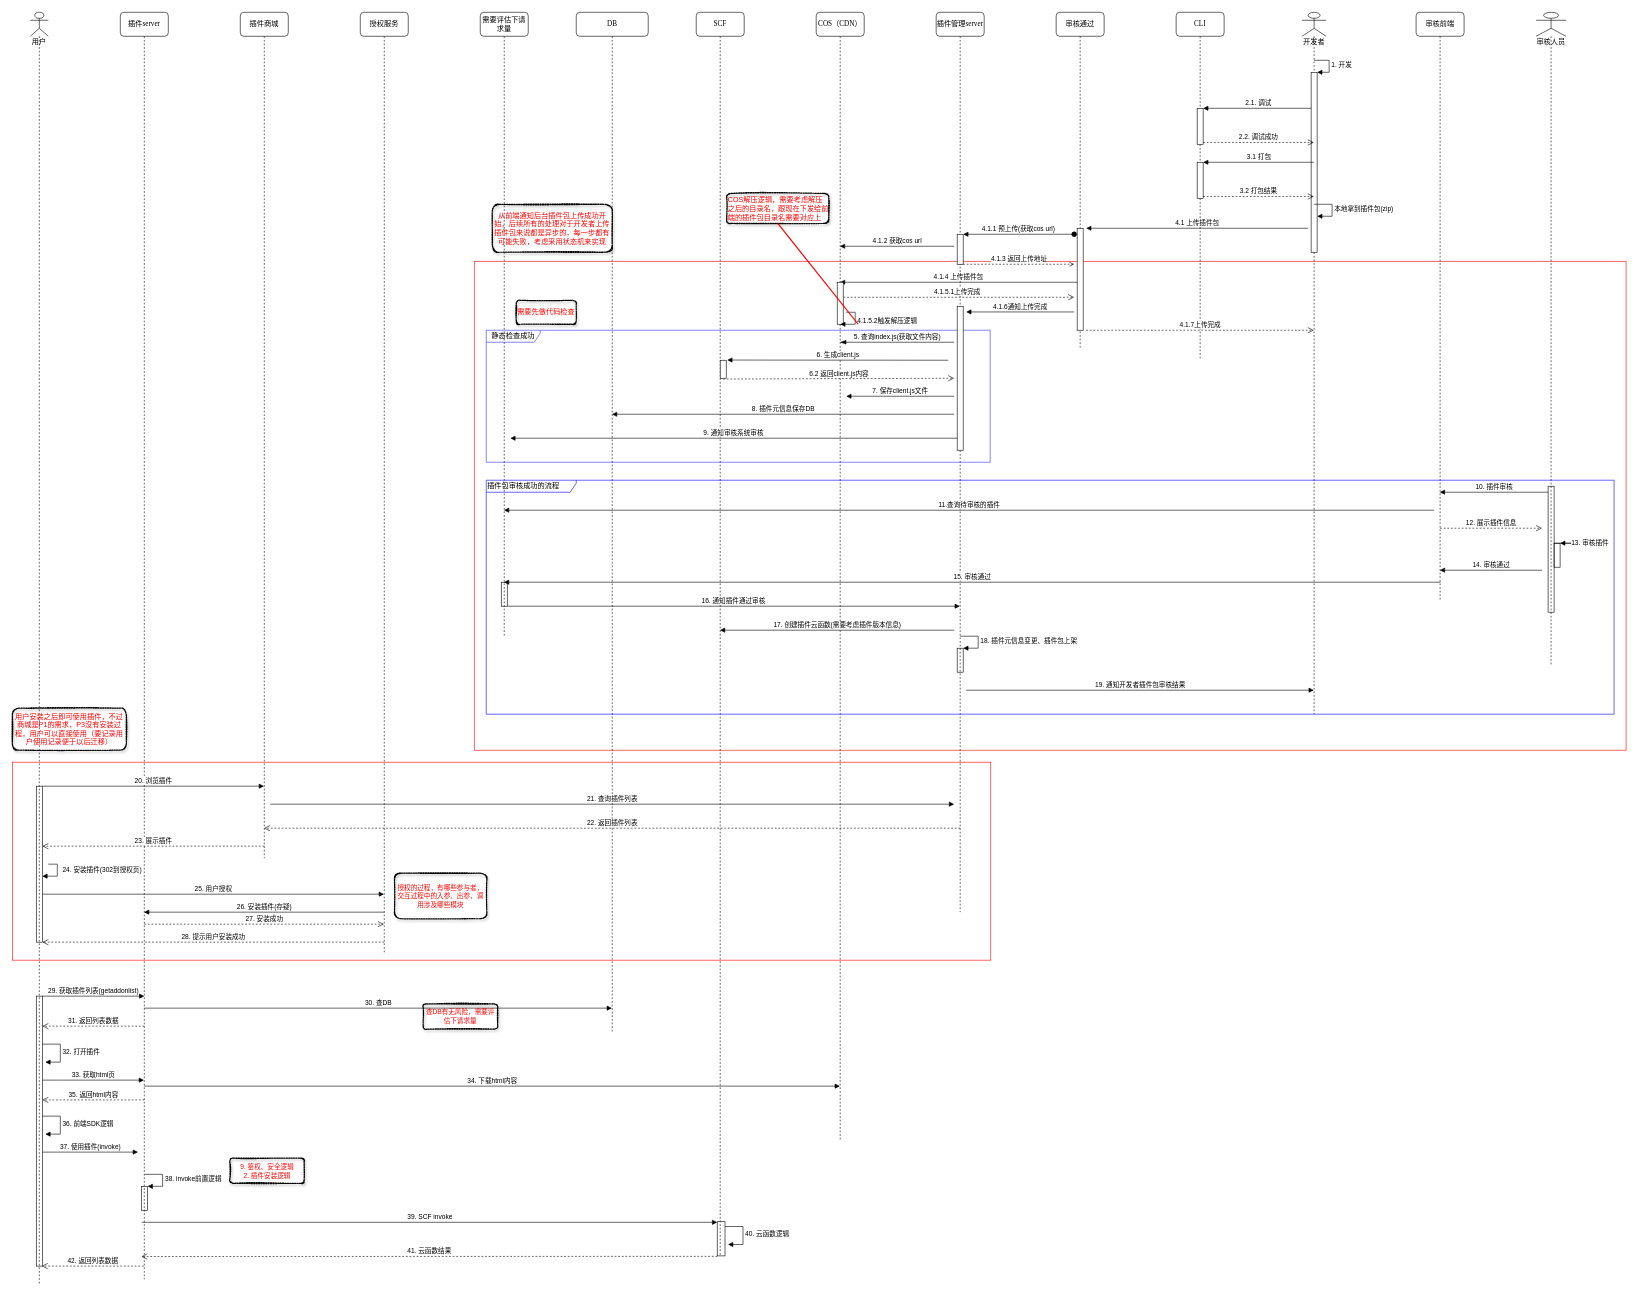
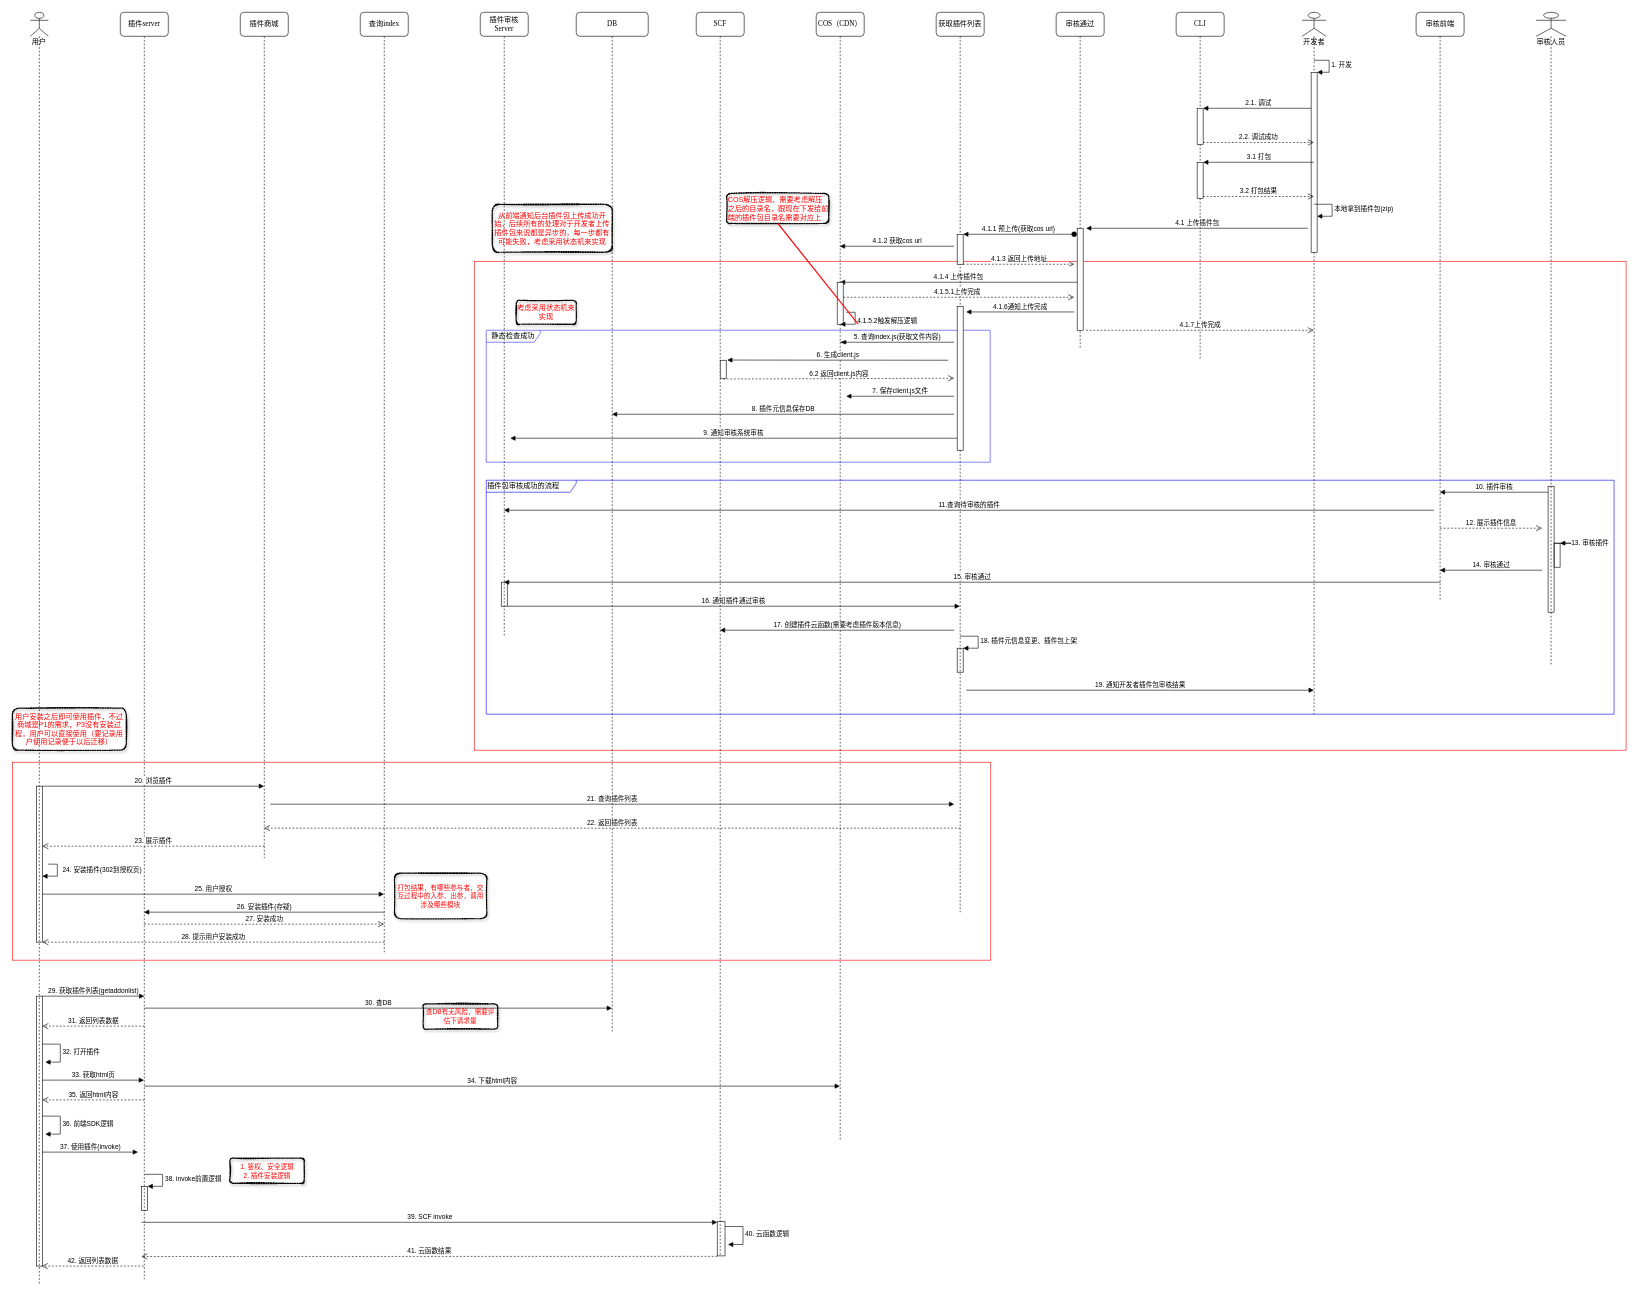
(384, 24) -> (384, 24)
(504, 24) -> (504, 24)
(960, 24) -> (960, 24)
(546, 312) -> (546, 312)
(441, 896) -> (441, 896)
(267, 1171) -> (267, 1171)
